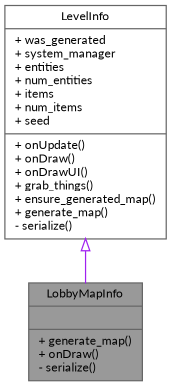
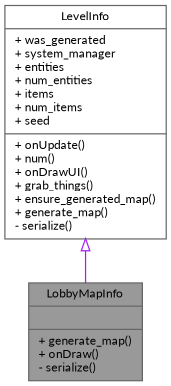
(45, 159) -> (35, 159)
